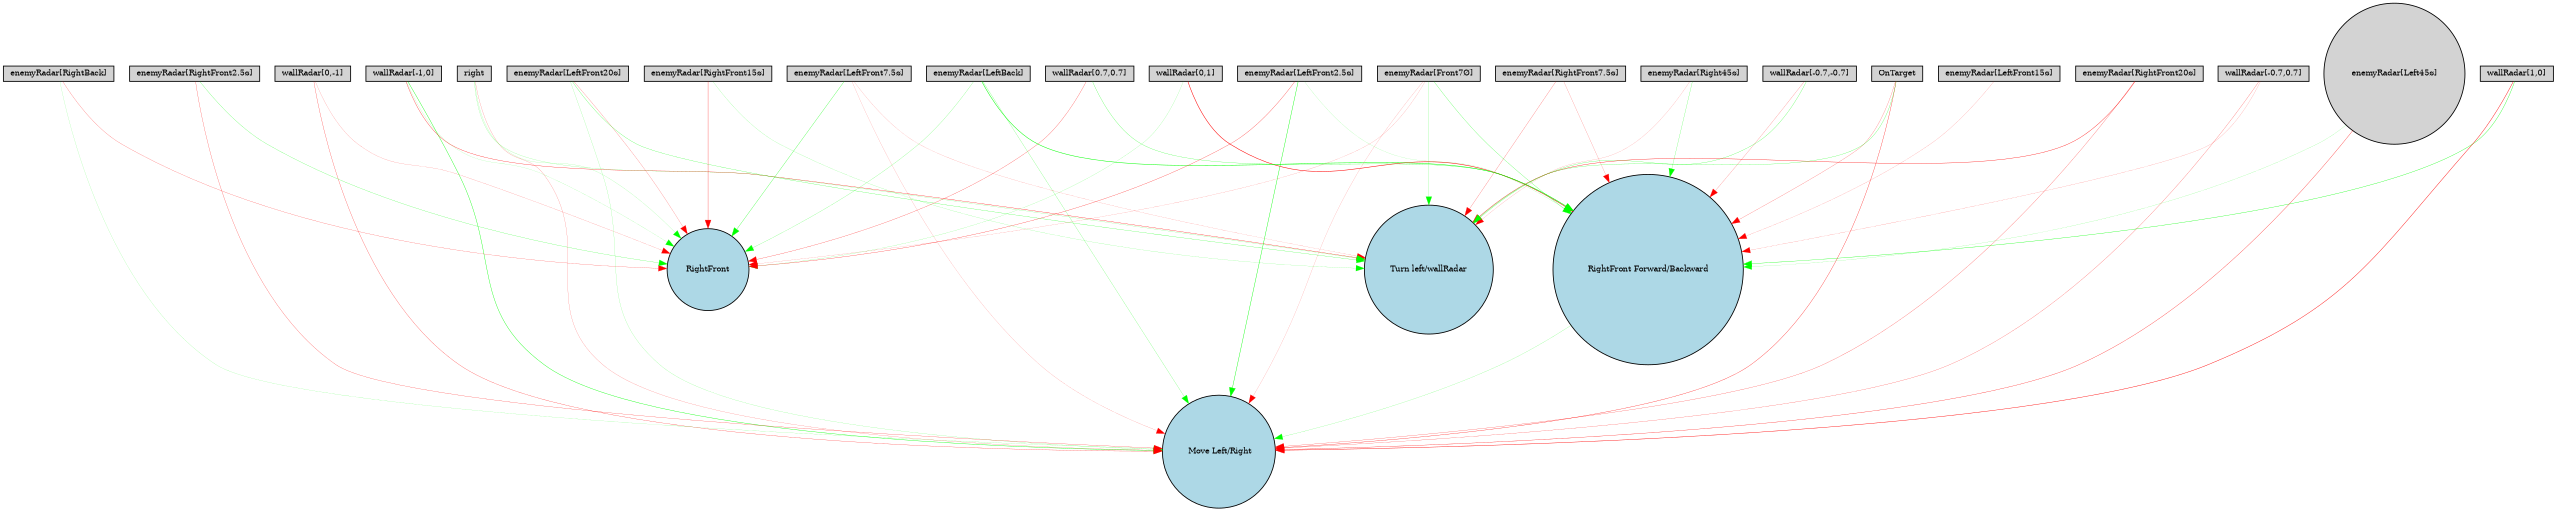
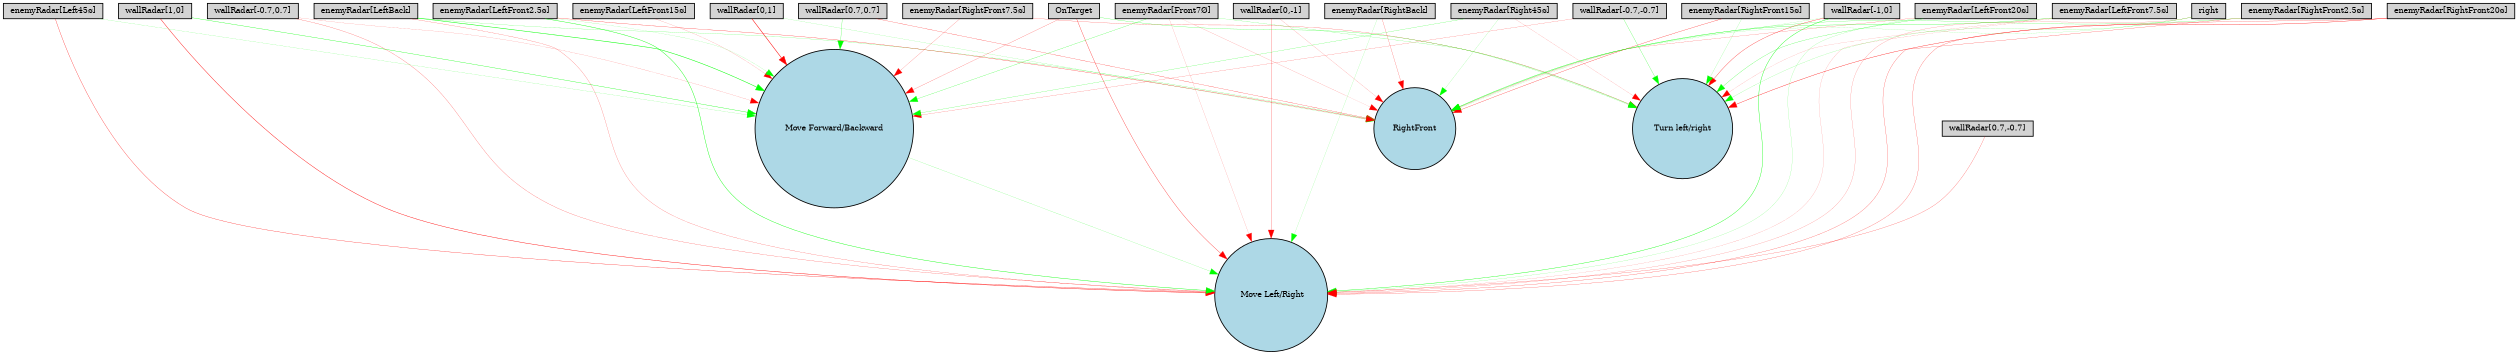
none -> (1469, 57)
(2394, 74) -> (53, 11)
none -> (1988, 129)
(1078, 231) -> (759, 243)
(1429, 270) -> (1683, 129)
(1648, 270) -> (834, 129)
